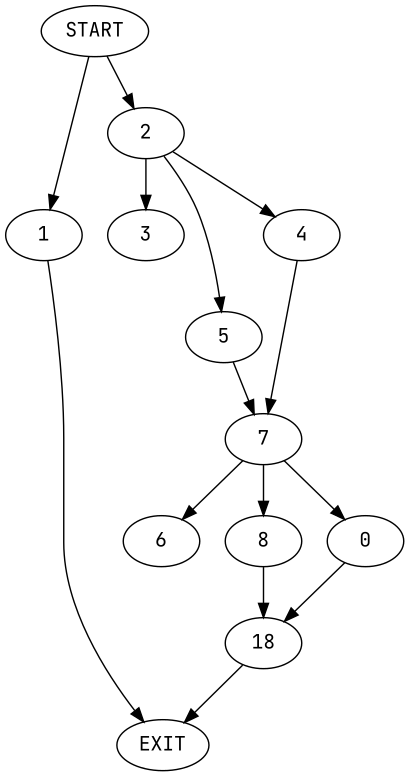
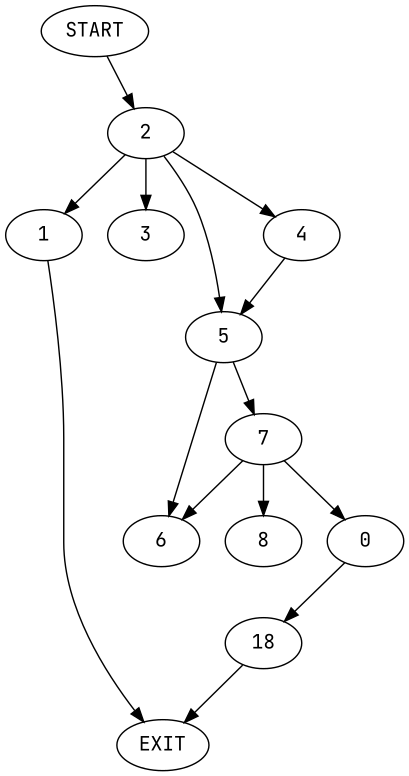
(71, 126) -> (100, 179)
(284, 330) -> (267, 281)
none -> (195, 432)
(264, 585) -> none
